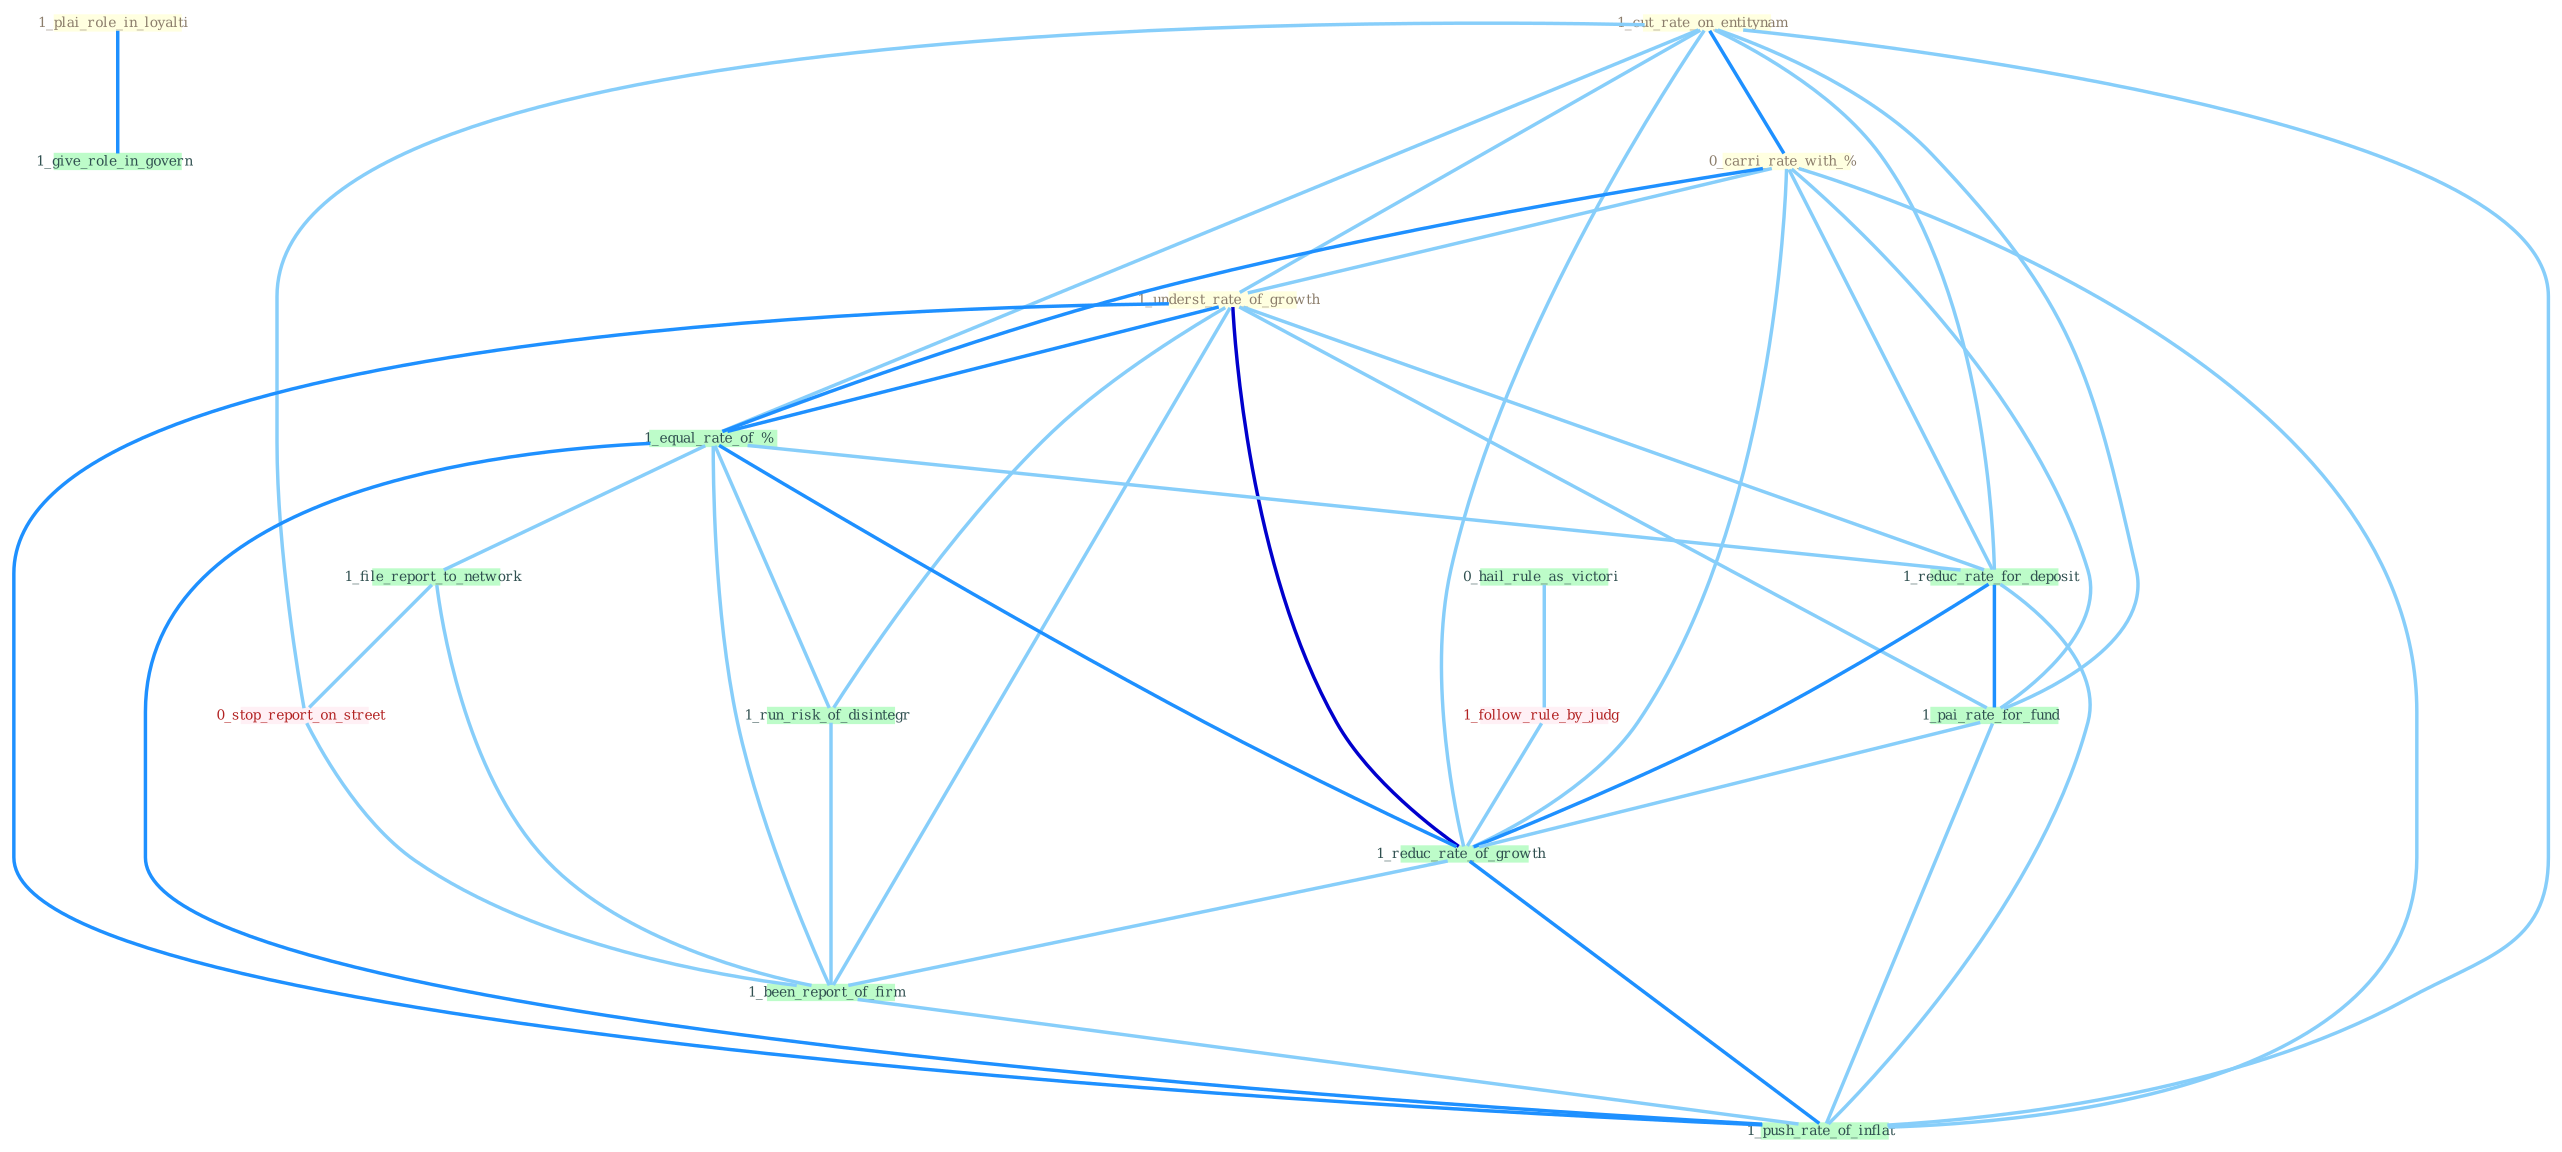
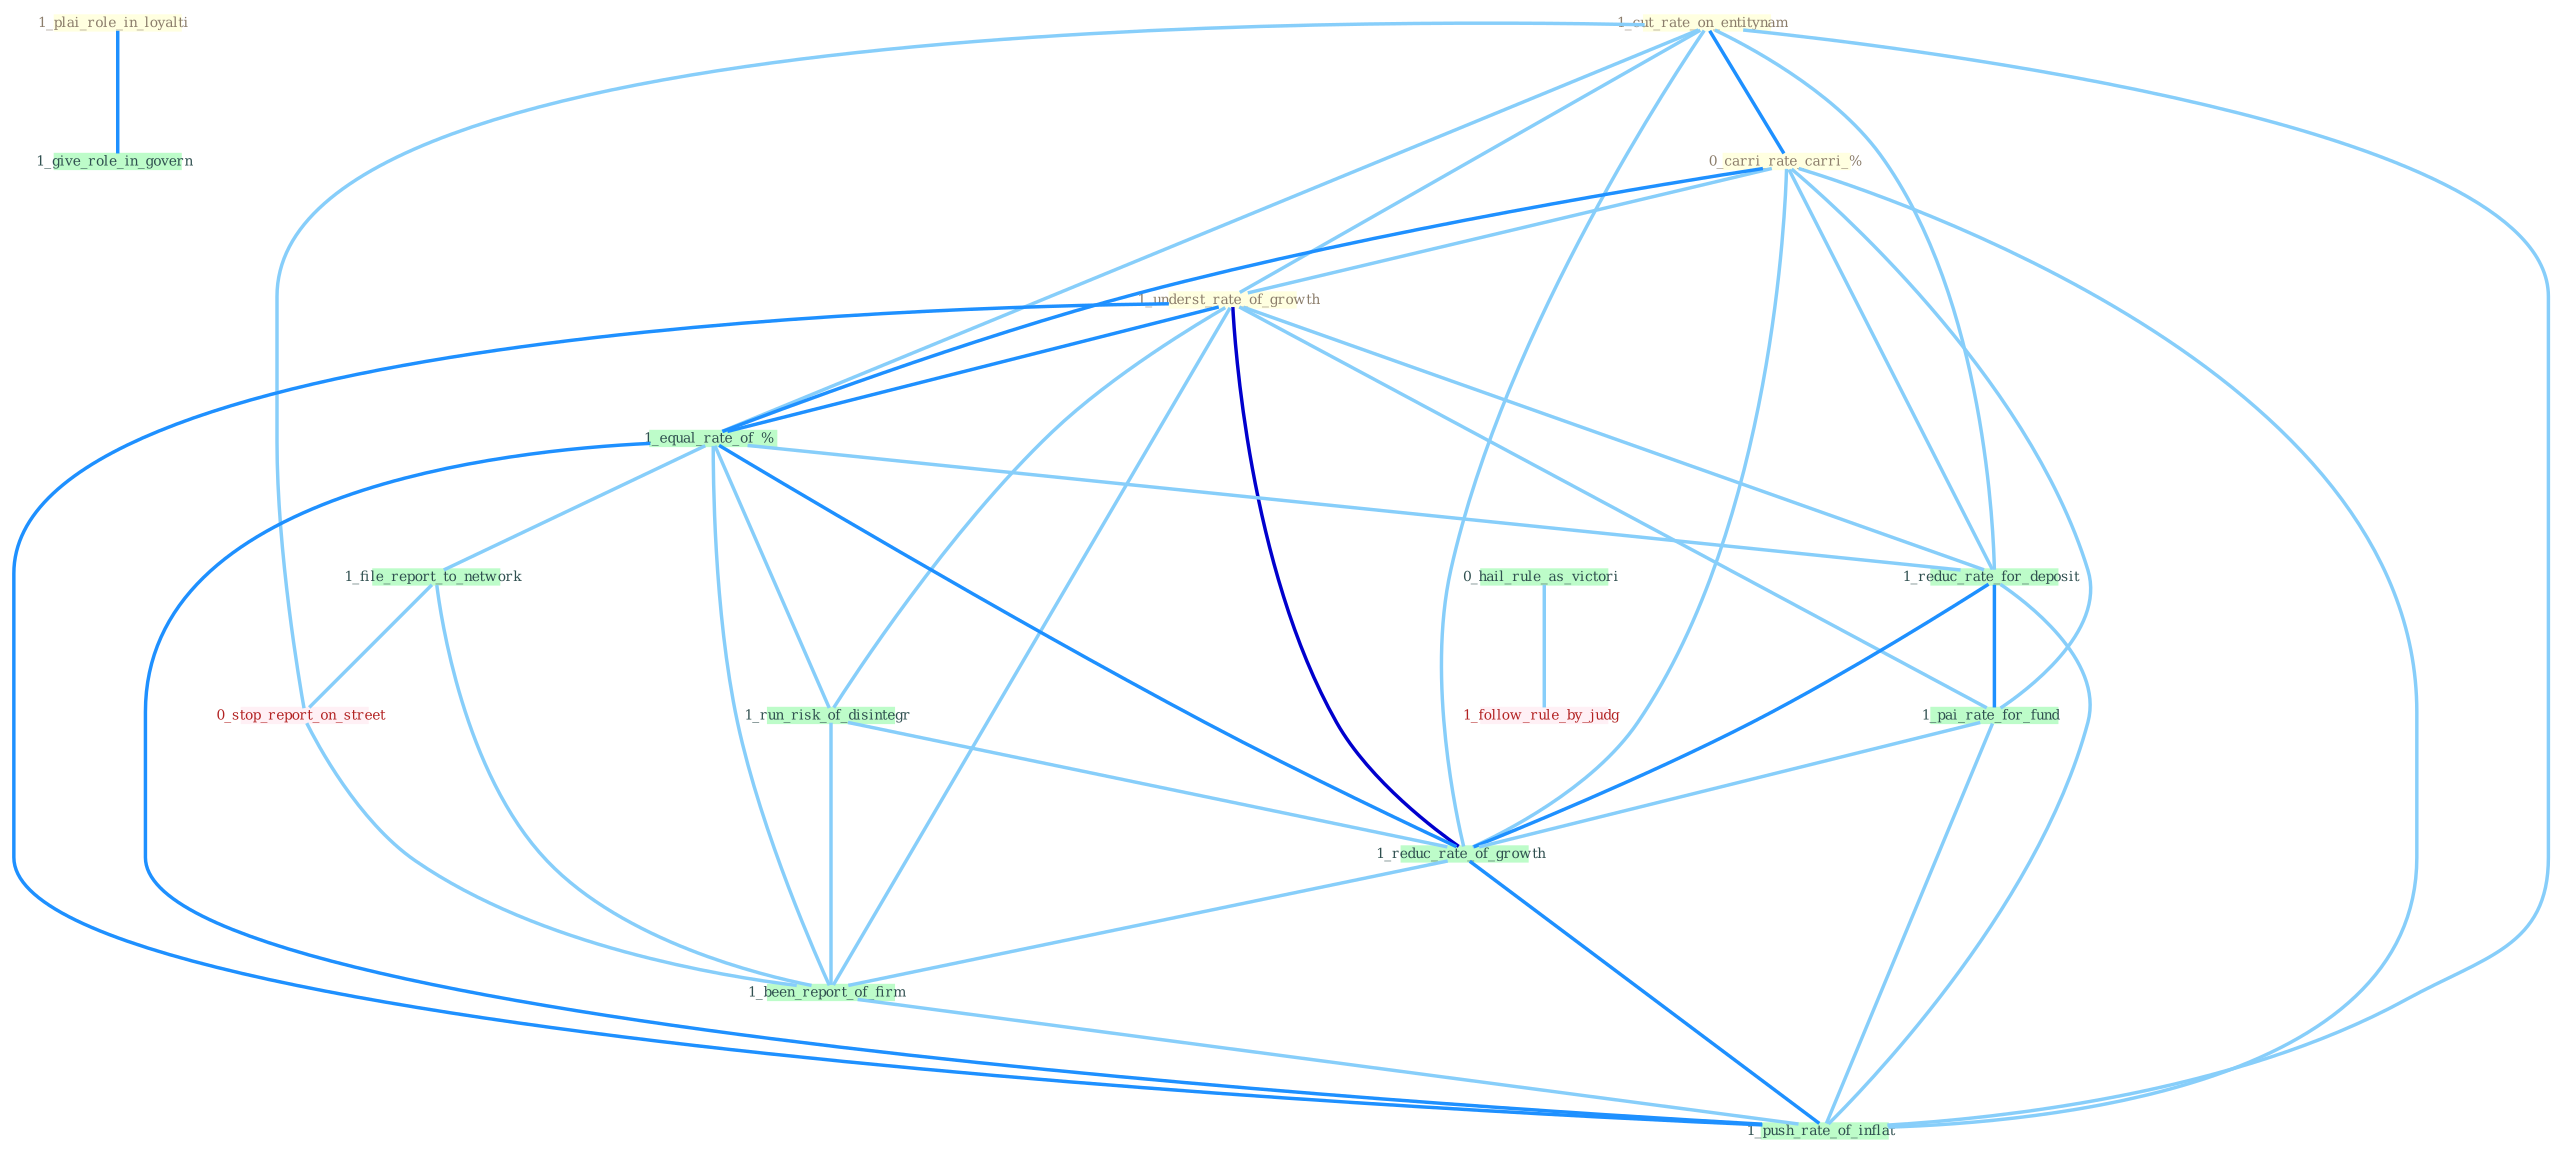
(1787, 161) -> (1787, 161)
(2061, 325) -> none
(1504, 785) -> (1148, 785)
